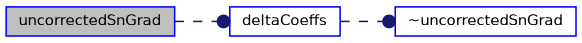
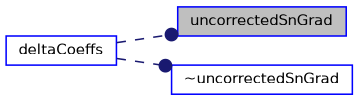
(196, 21) -> (141, 39)
